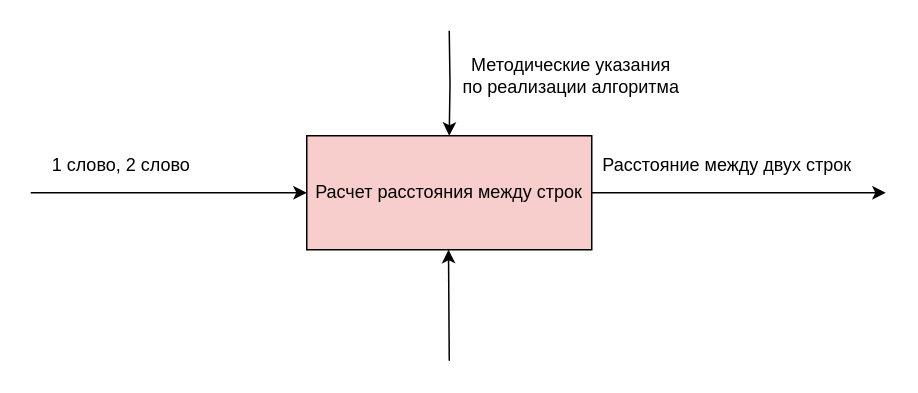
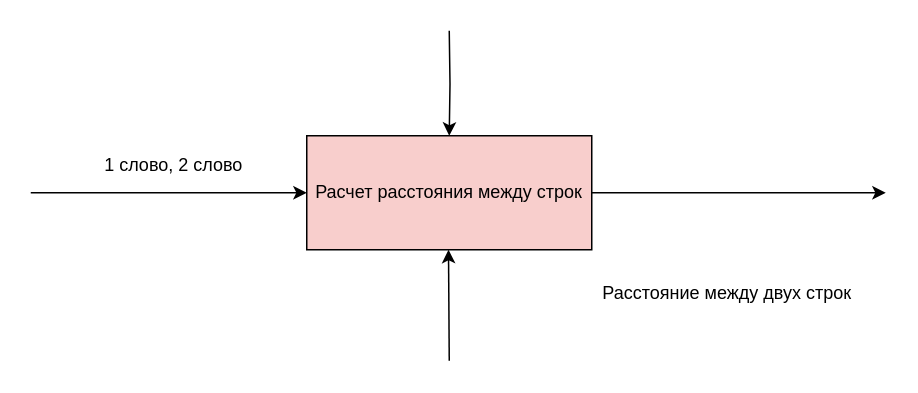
(571, 76) -> none
(121, 166) -> (173, 166)
(727, 166) -> (727, 293)
